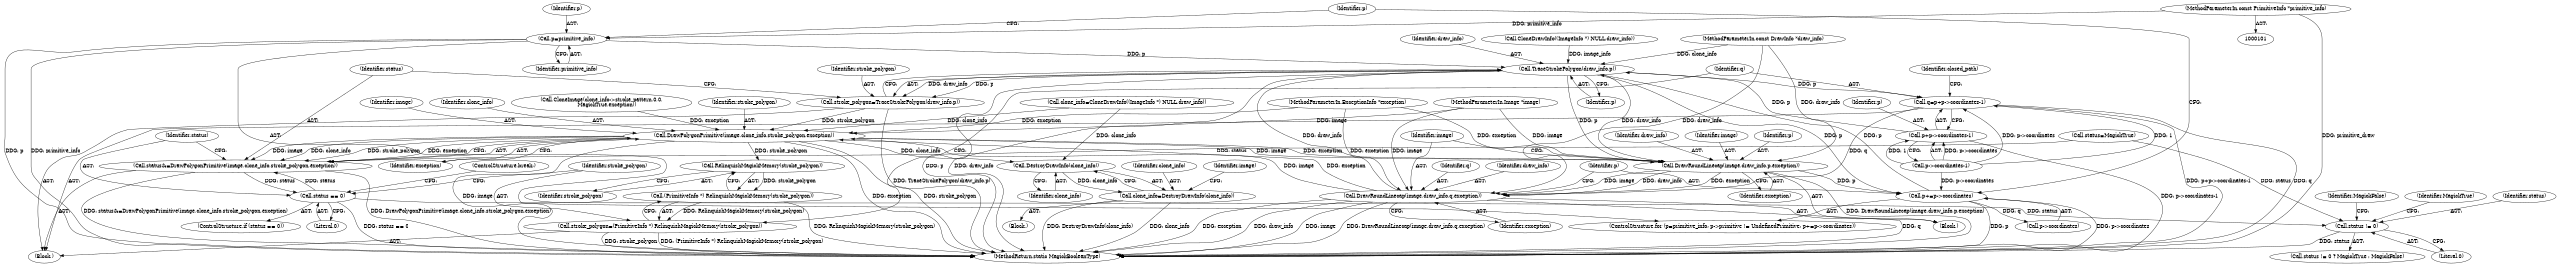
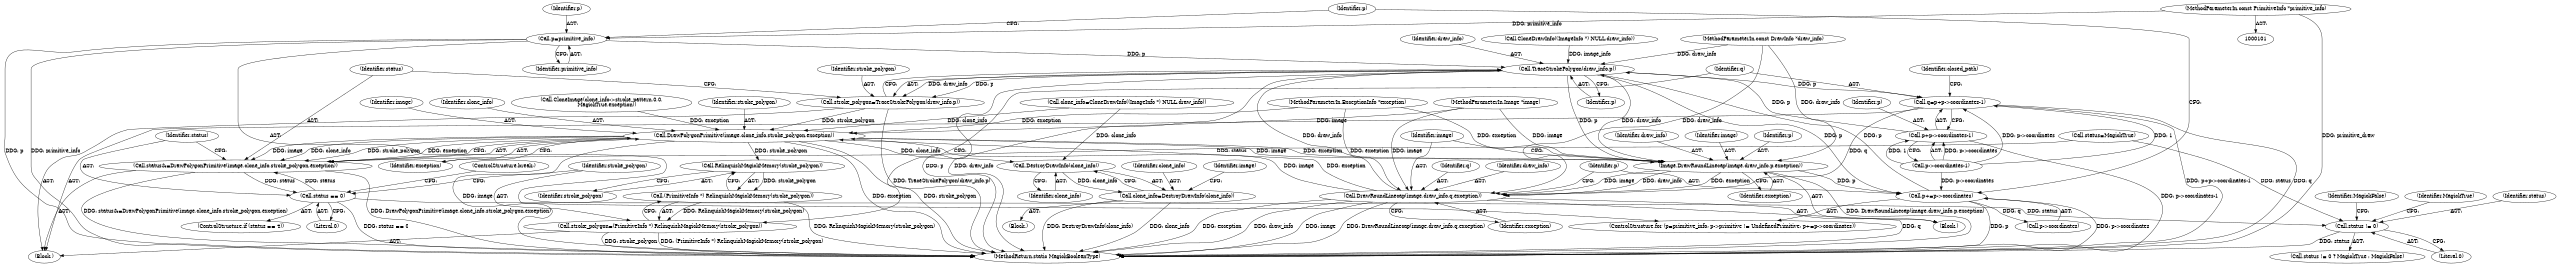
(1697, 54) -> (1697, 54)
(1731, 166) -> (1731, 166)
(241, 227) -> (241, 227)
